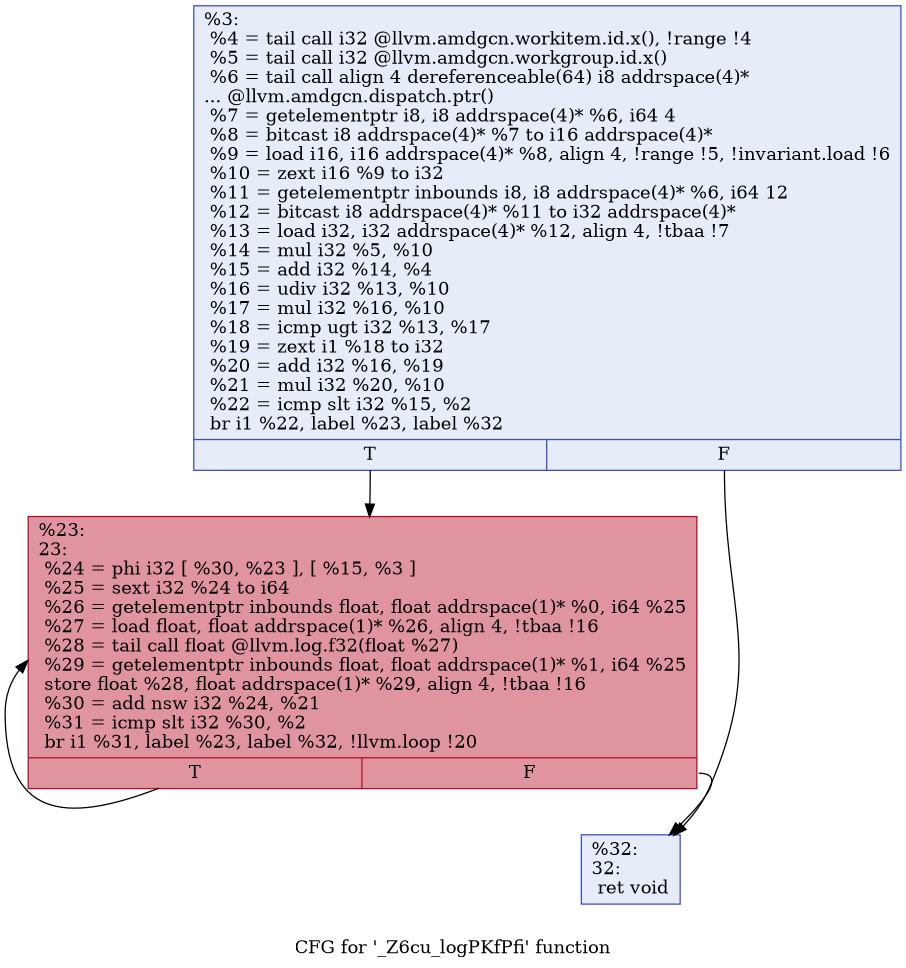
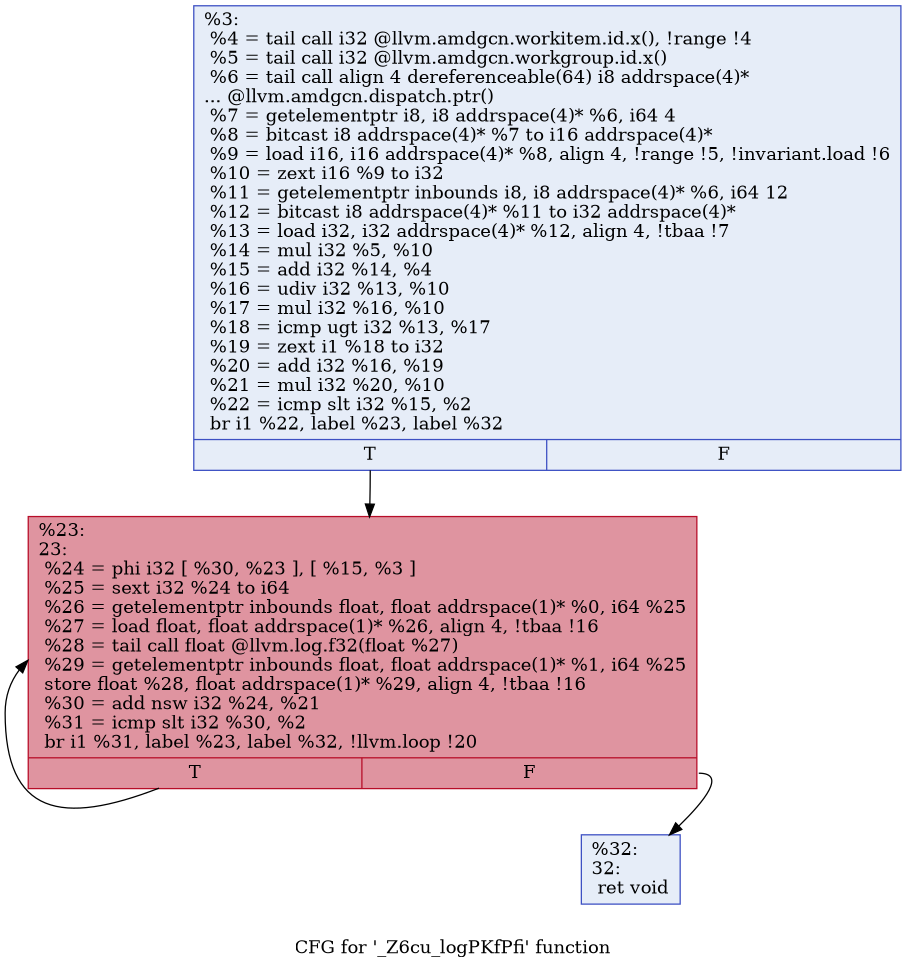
(739, 654) -> none
